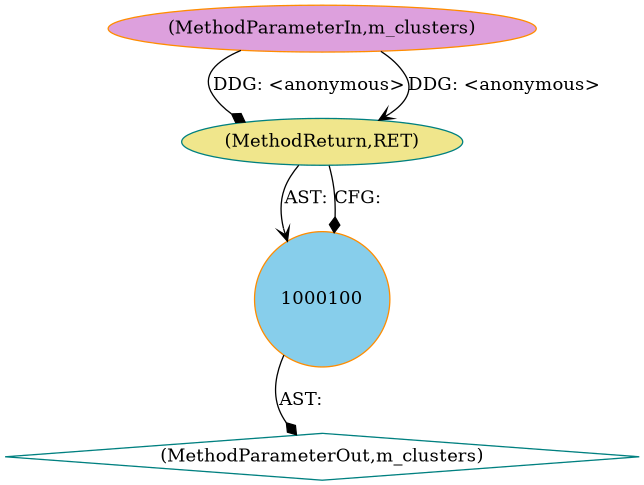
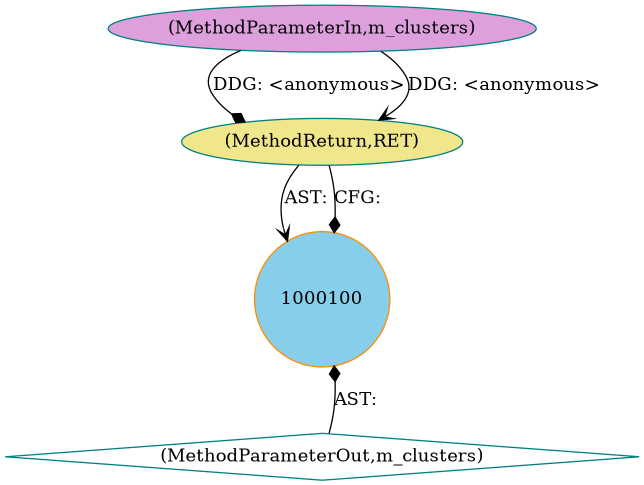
(322, 29) -> (322, 29)
(276, 390) -> (334, 408)
